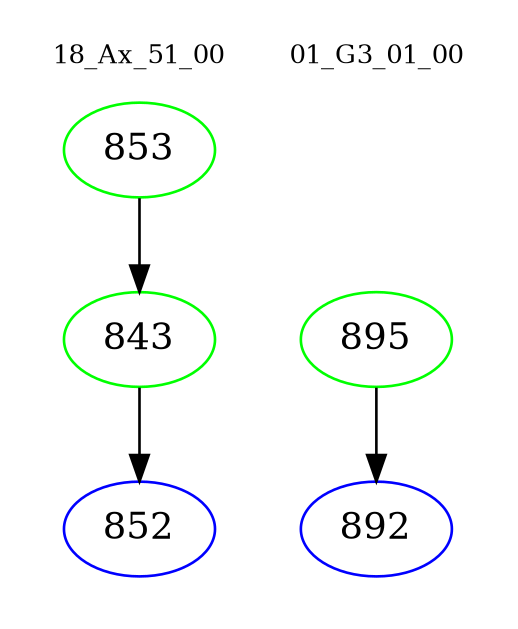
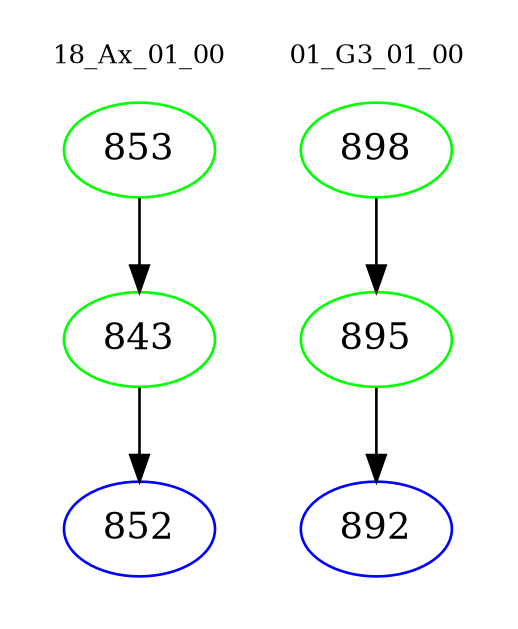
(139, 57) -> (139, 57)
none -> (376, 150)
